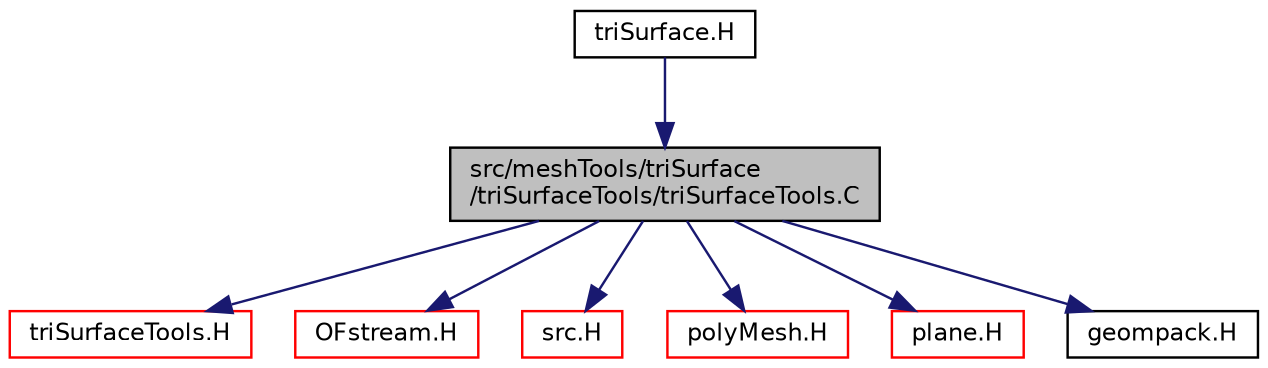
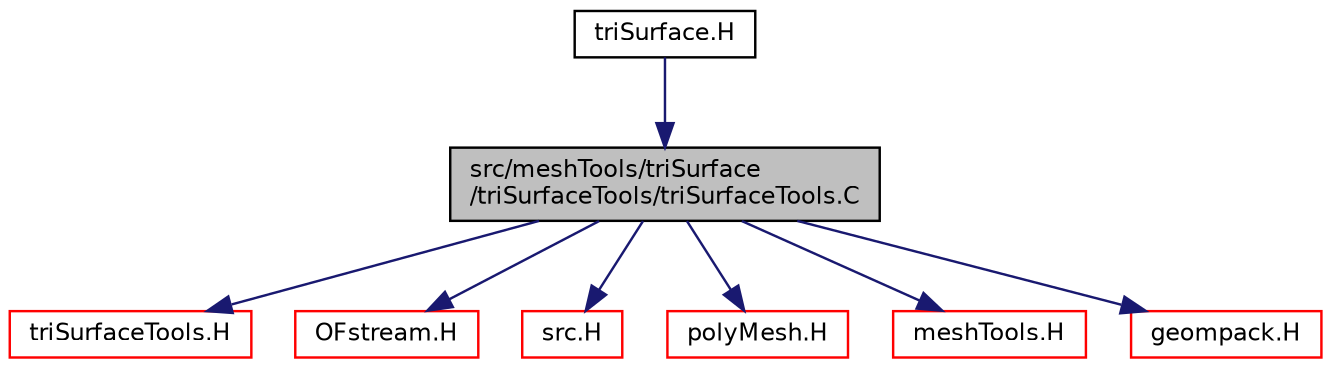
(958, 334) -> (990, 334)
(1163, 334) -> (1226, 334)
